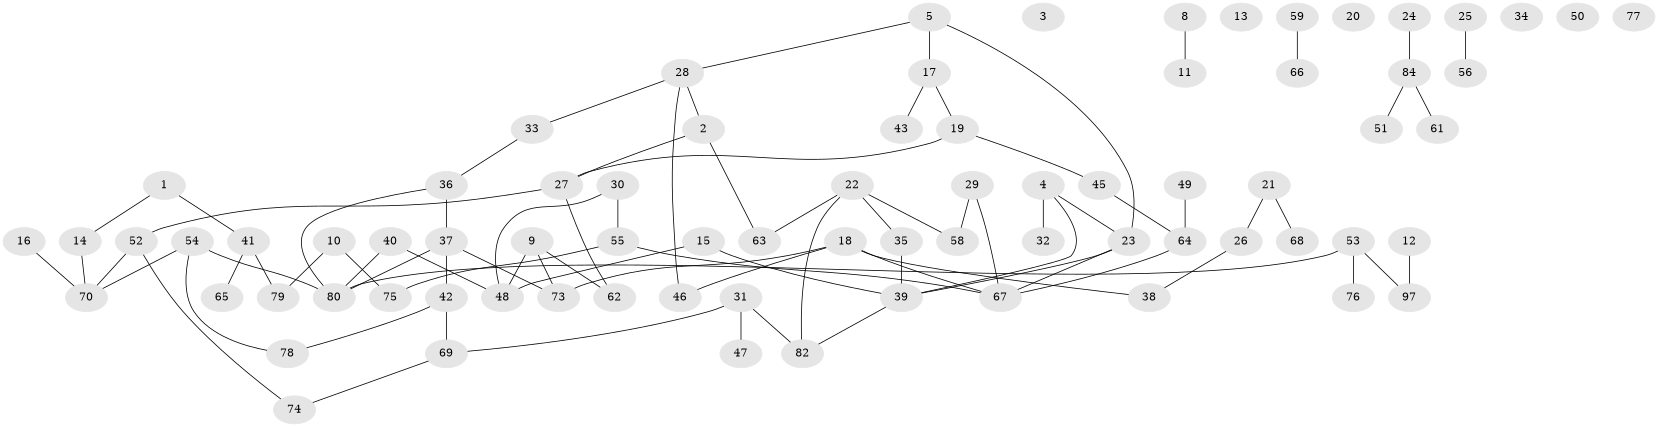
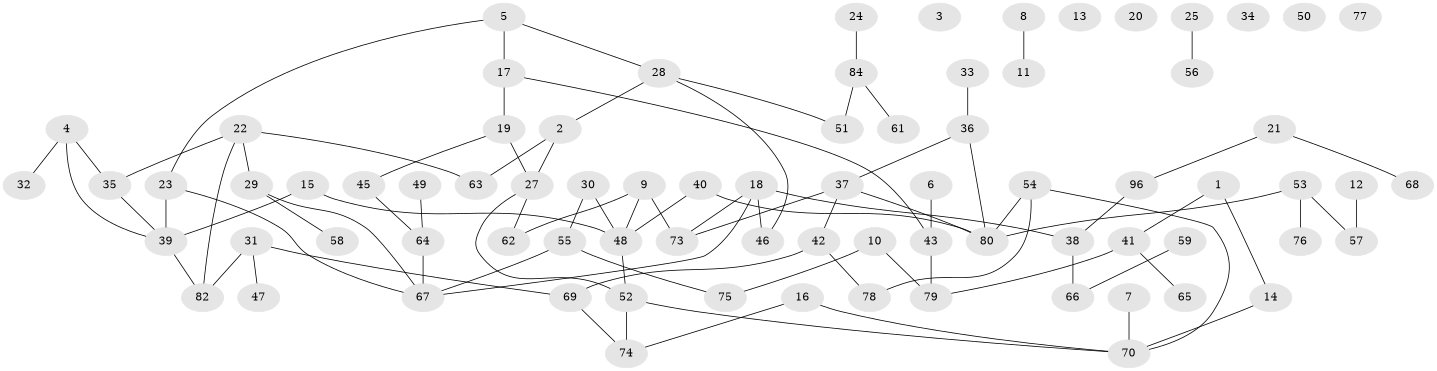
(607, 101) -> (753, 98)
none -> (931, 185)
(905, 214) -> (246, 157)
(1086, 214) -> (88, 157)
(1241, 242) -> (1137, 185)
none -> (624, 270)
none -> (931, 270)
none -> (1073, 270)
none -> (1129, 298)
(1410, 298) -> (1357, 242)
none -> (714, 326)
